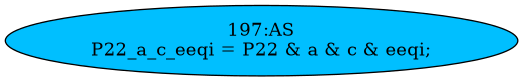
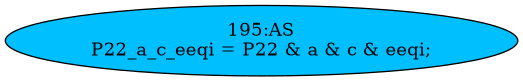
(262, 41) -> (262, 41)
